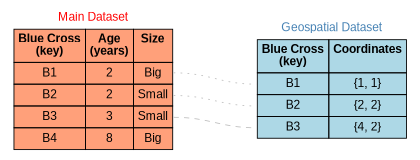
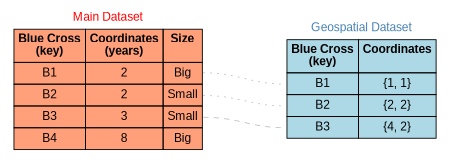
(109, 39) -> (124, 39)
